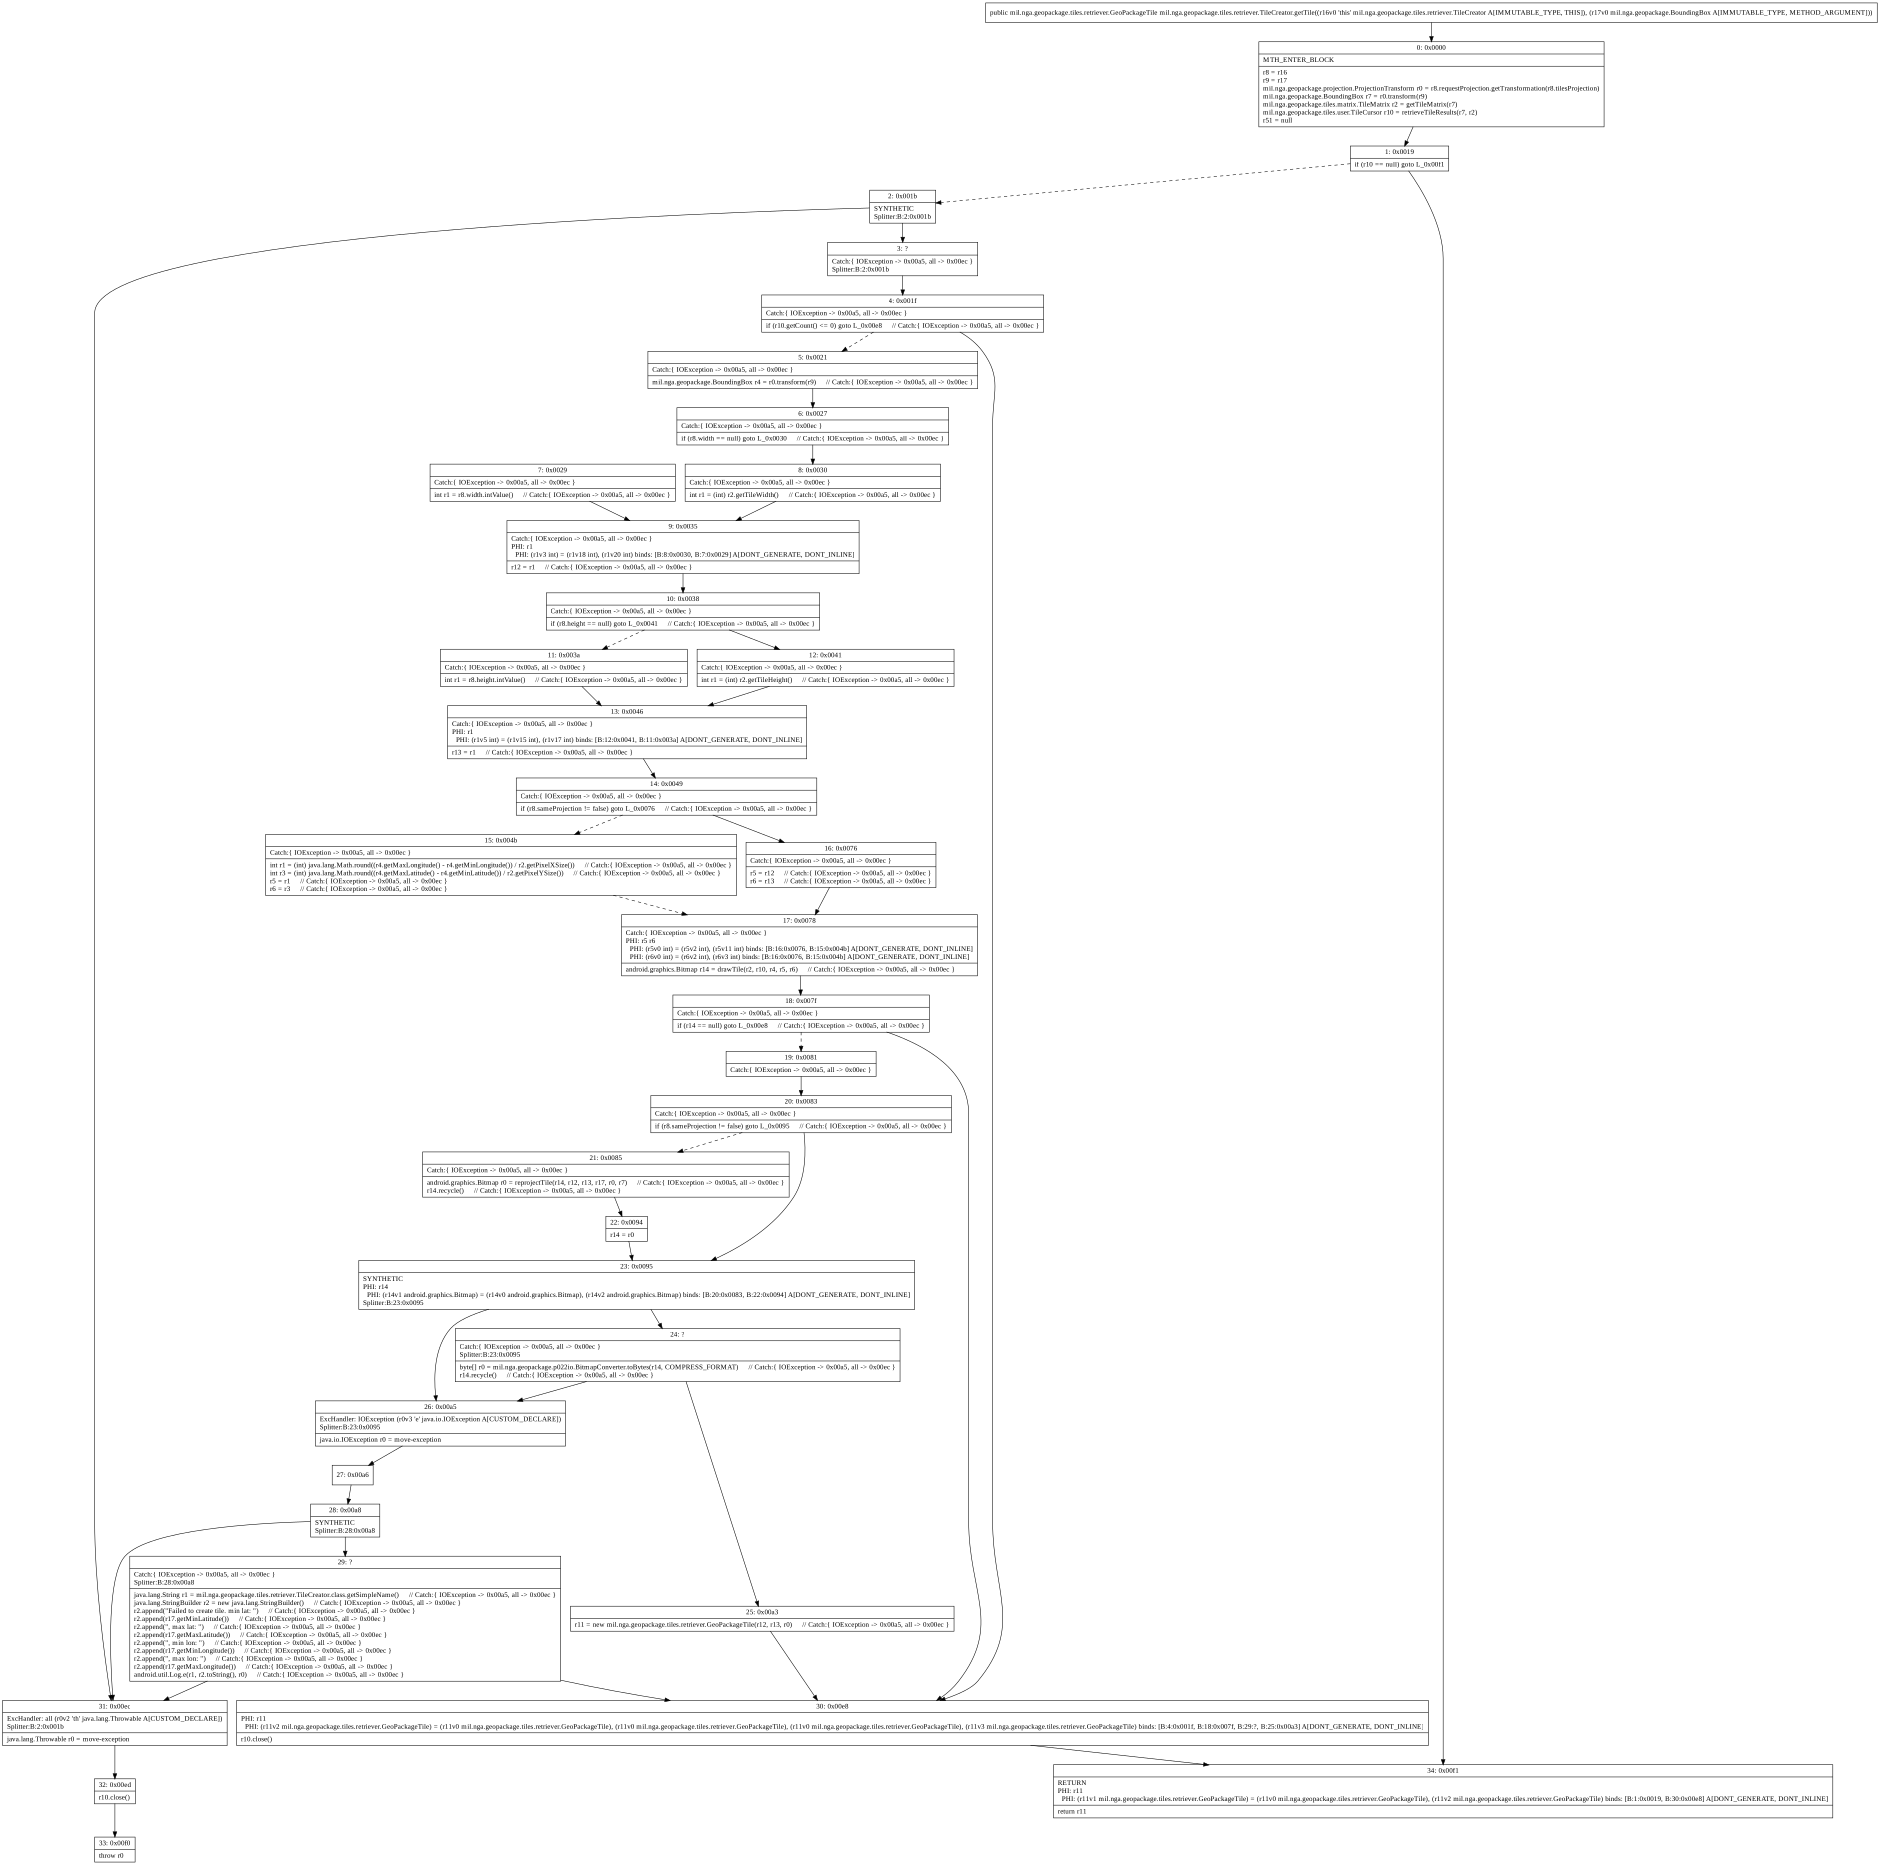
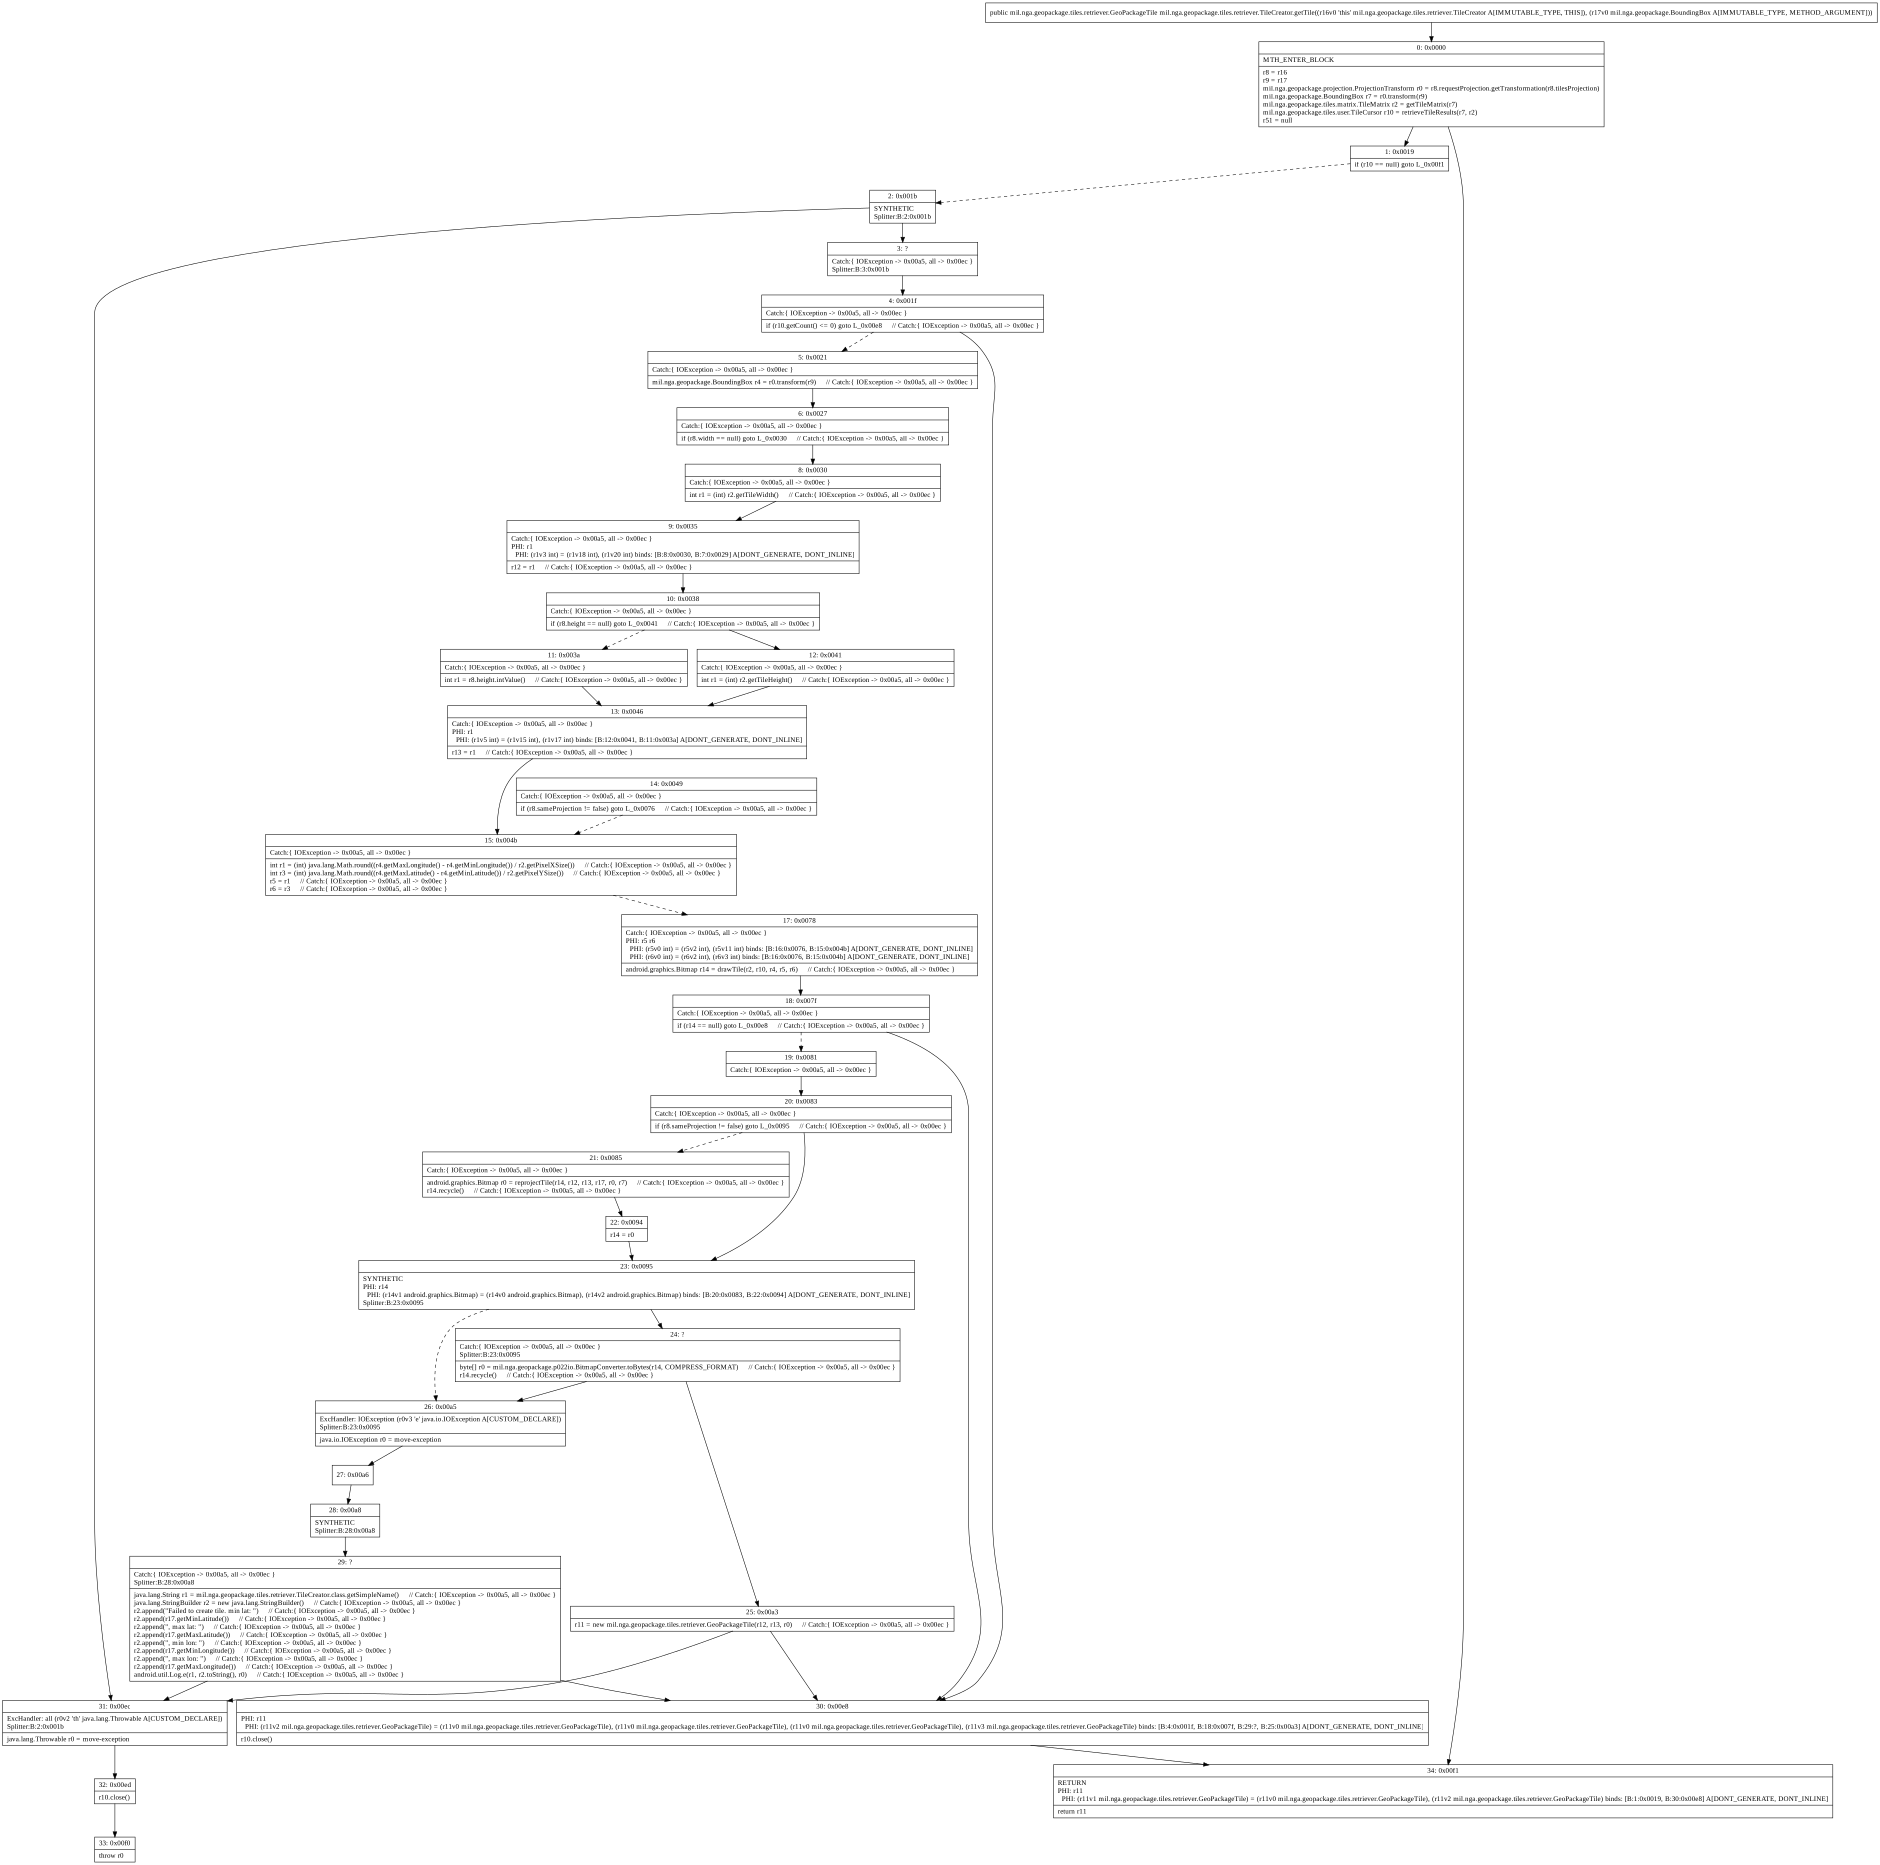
(861, 269) -> (861, 269)
(553, 483) -> none
(648, 766) -> (505, 789)
(841, 865) -> none
(1443, 961) -> (1463, 943)
(443, 1340) -> (443, 1340)
(146, 1544) -> (487, 1692)
